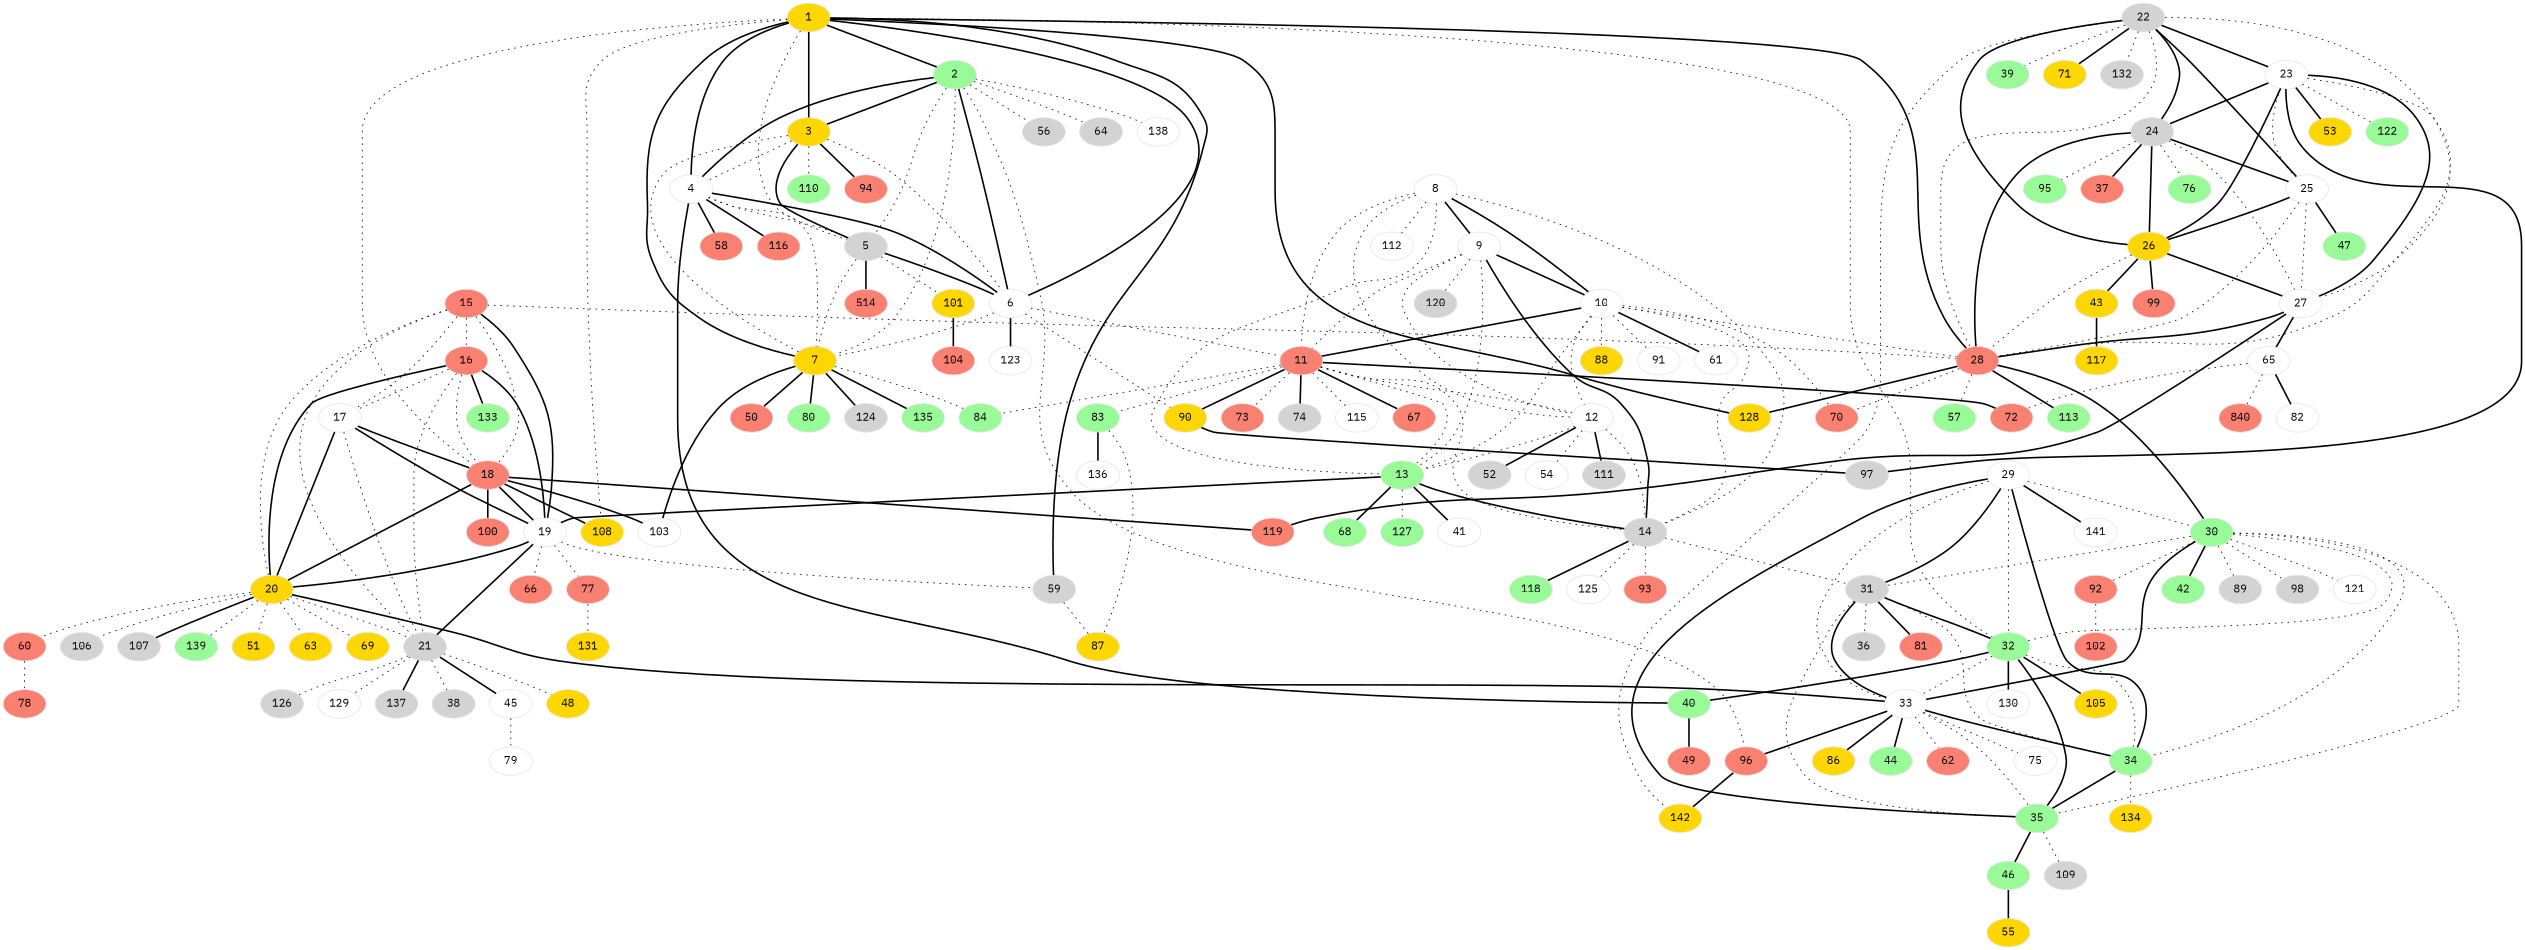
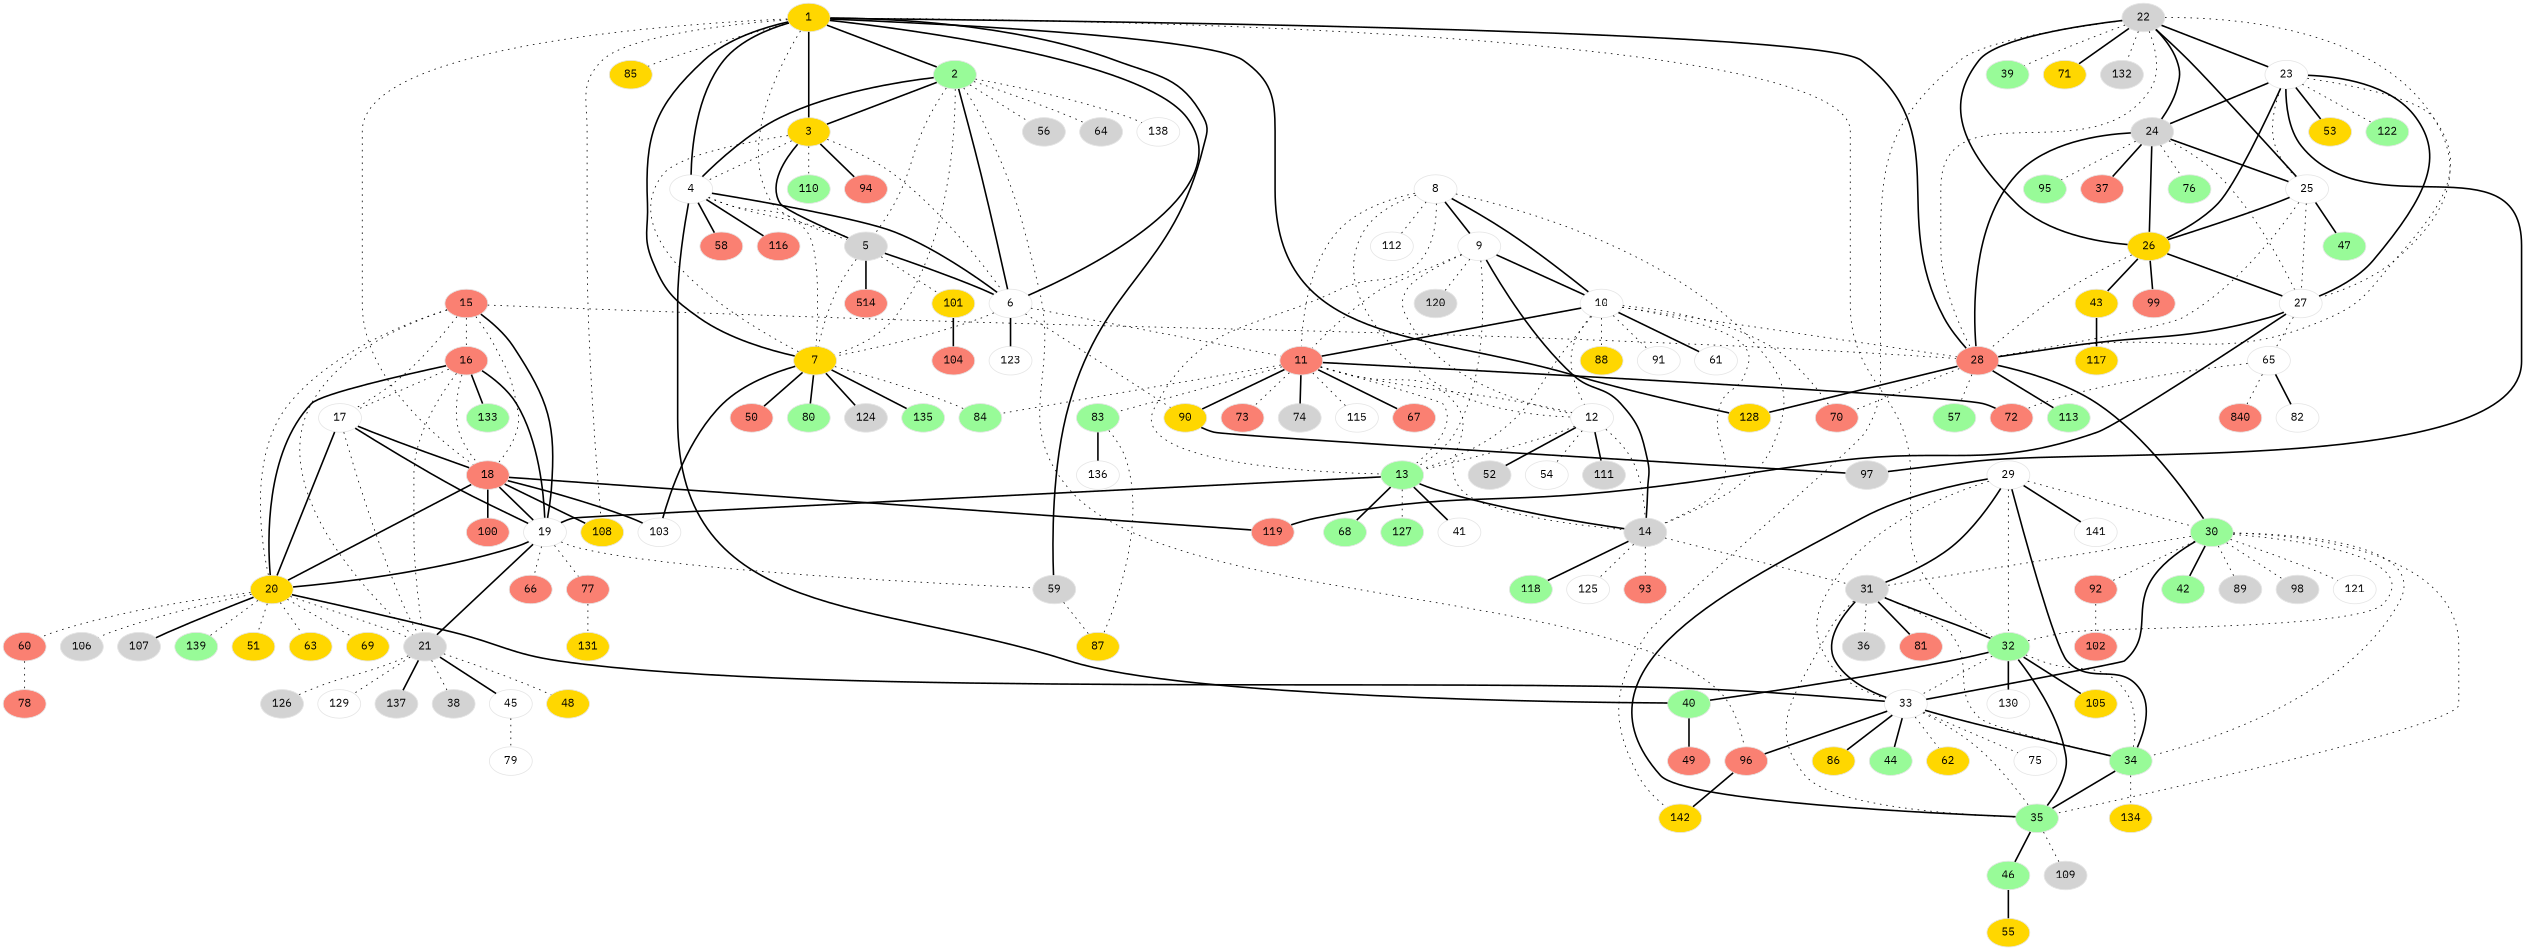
none -> (631, 75)
(2287, 328) -> (2287, 328)
(1948, 761) -> (1948, 761)
